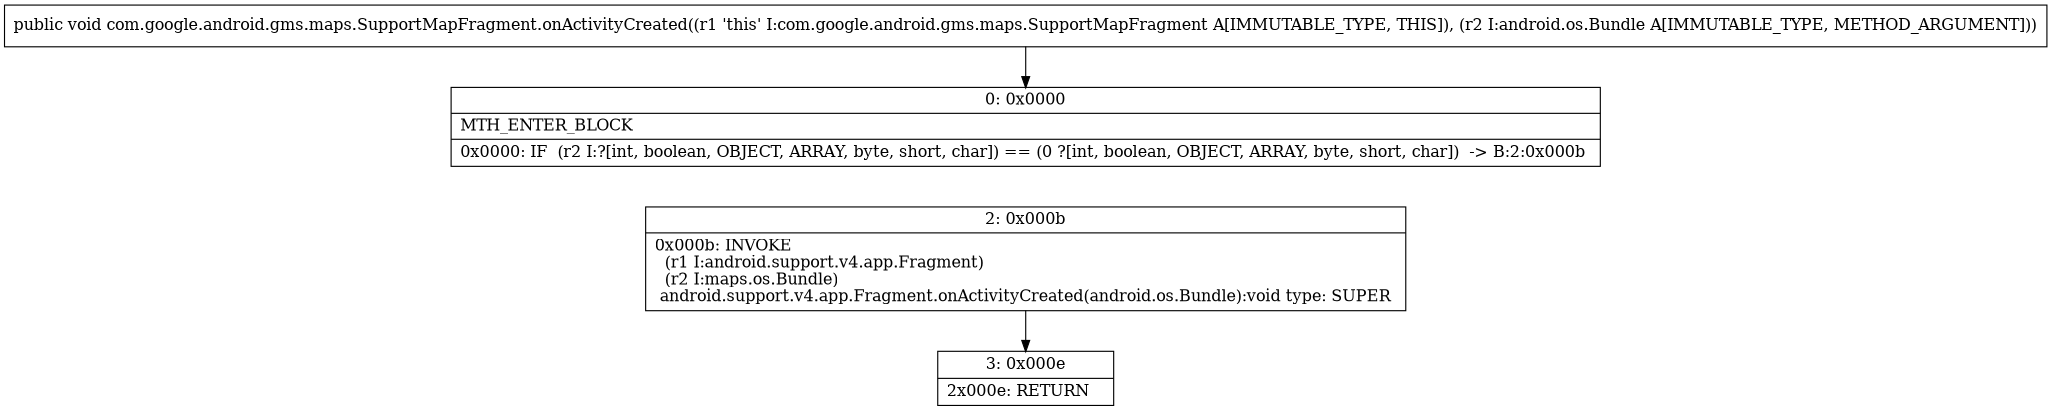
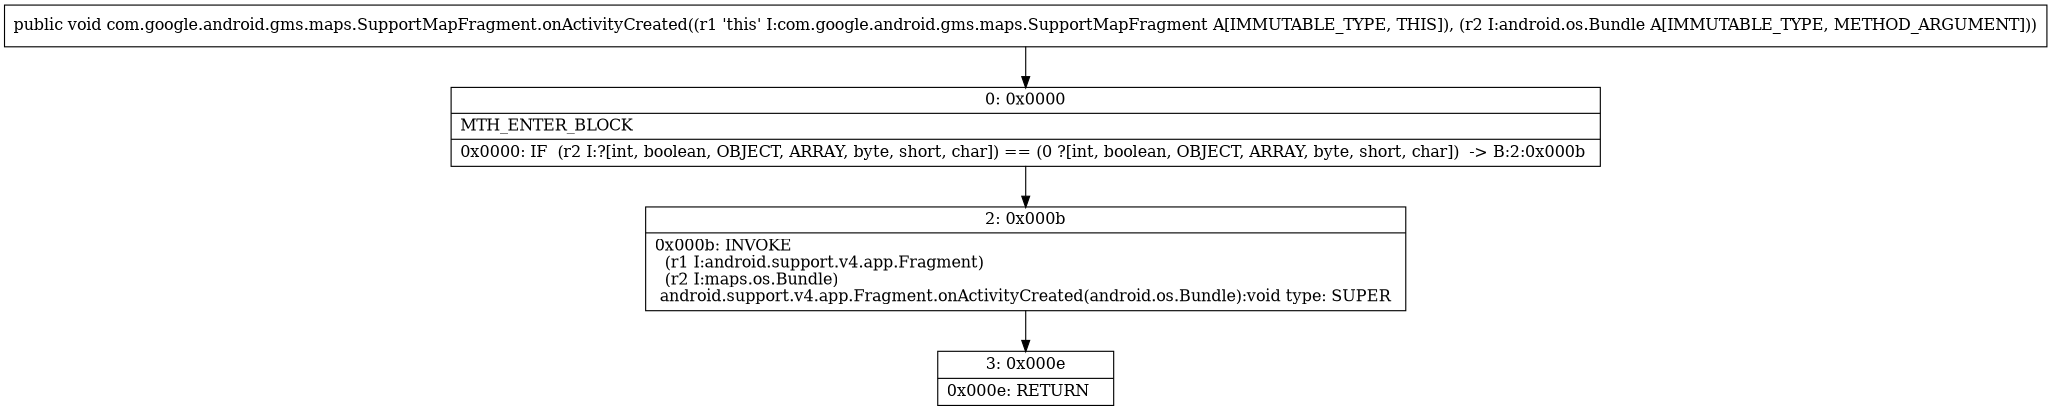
none -> (1026, 181)
(1026, 391) -> (1026, 391)
